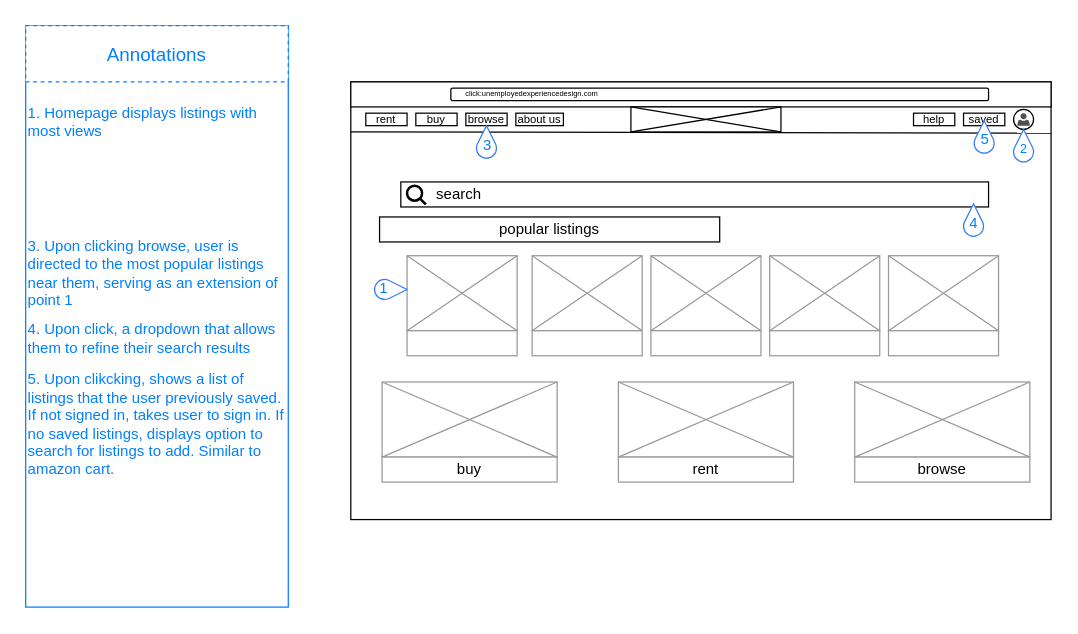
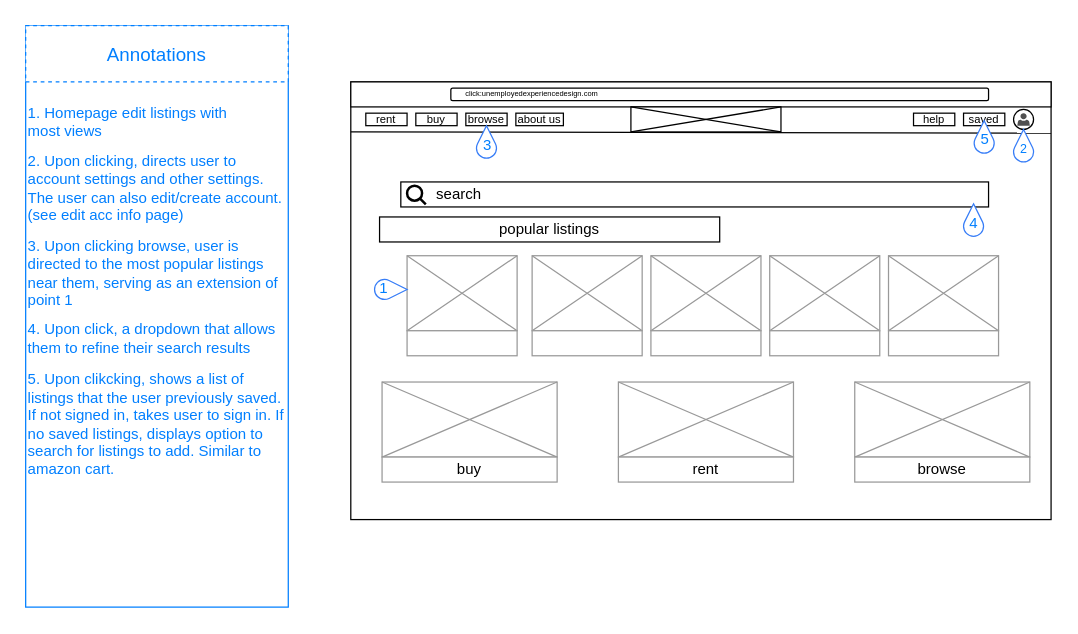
(149, 122) -> (135, 122)
none -> (157, 188)
